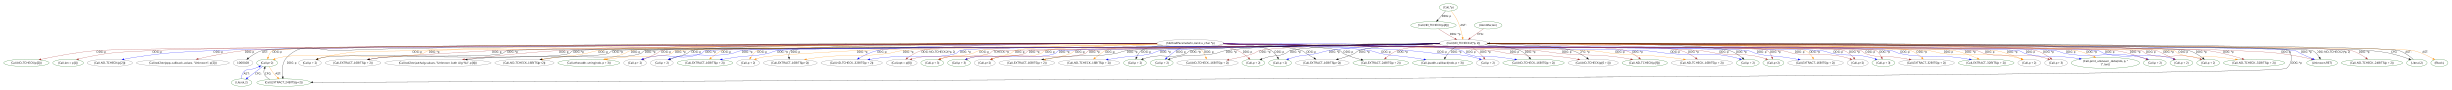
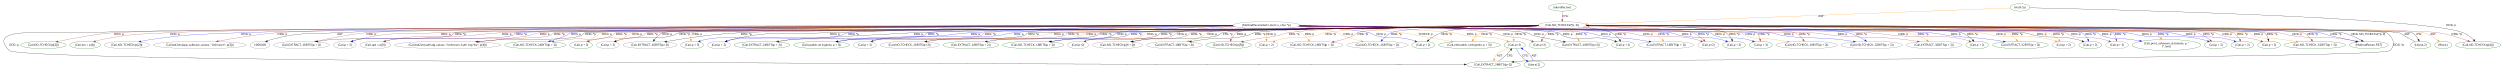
(1448, 7) -> (2020, 7)
none -> (891, 27)
(1447, 34) -> (2028, 27)
(636, 52) -> (1426, 34)
(938, 52) -> (507, 34)
(1001, 52) -> (559, 34)
(1442, 63) -> (822, 45)
(2322, 63) -> (2369, 45)
